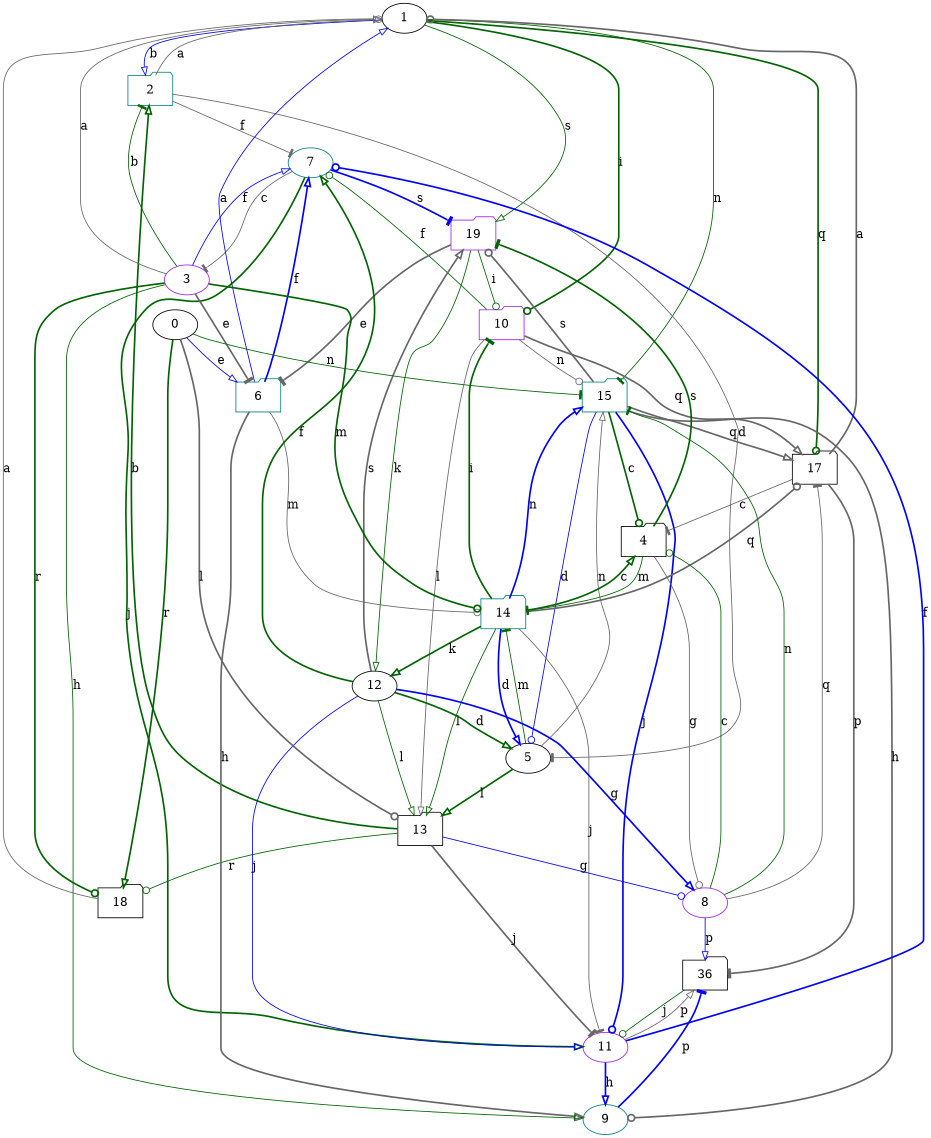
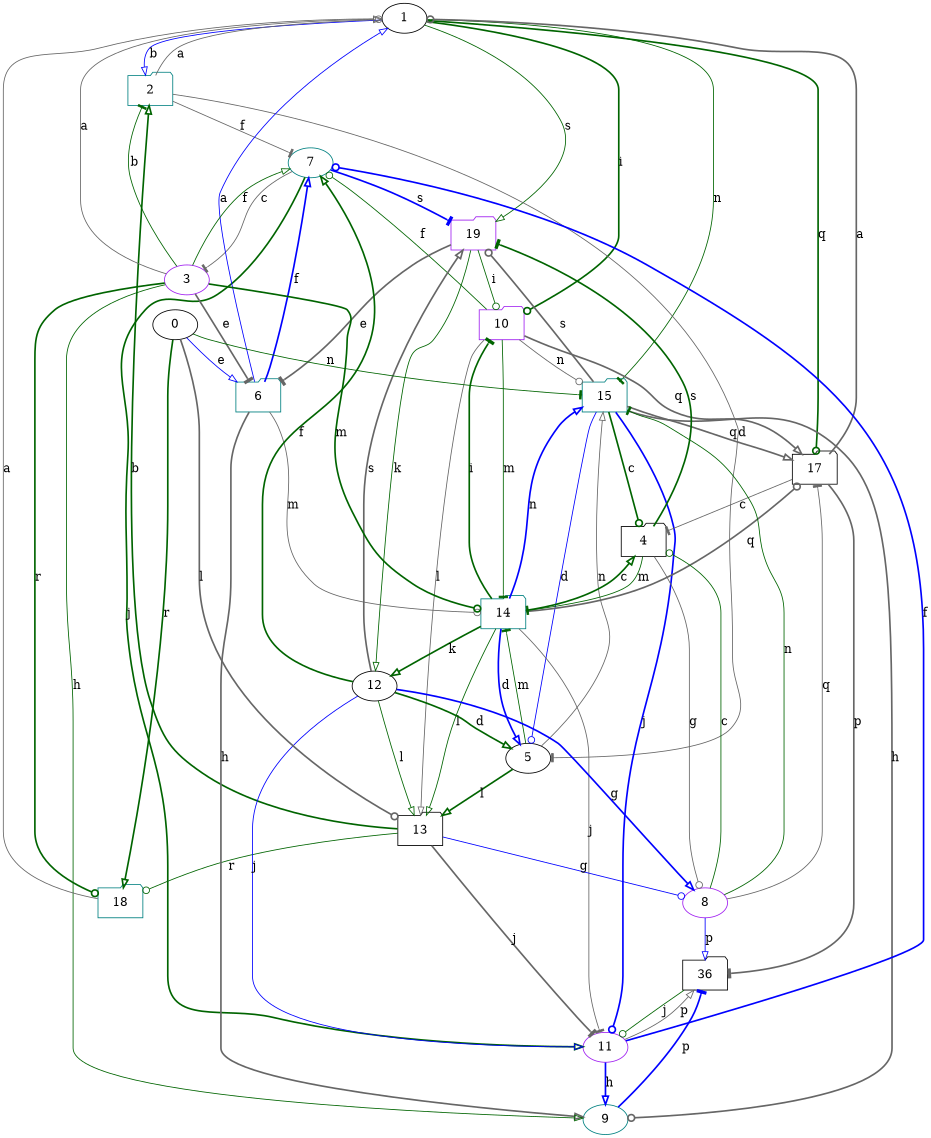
(227, 208) -> (227, 208)
none -> (503, 467)
(120, 903) -> (120, 903)
